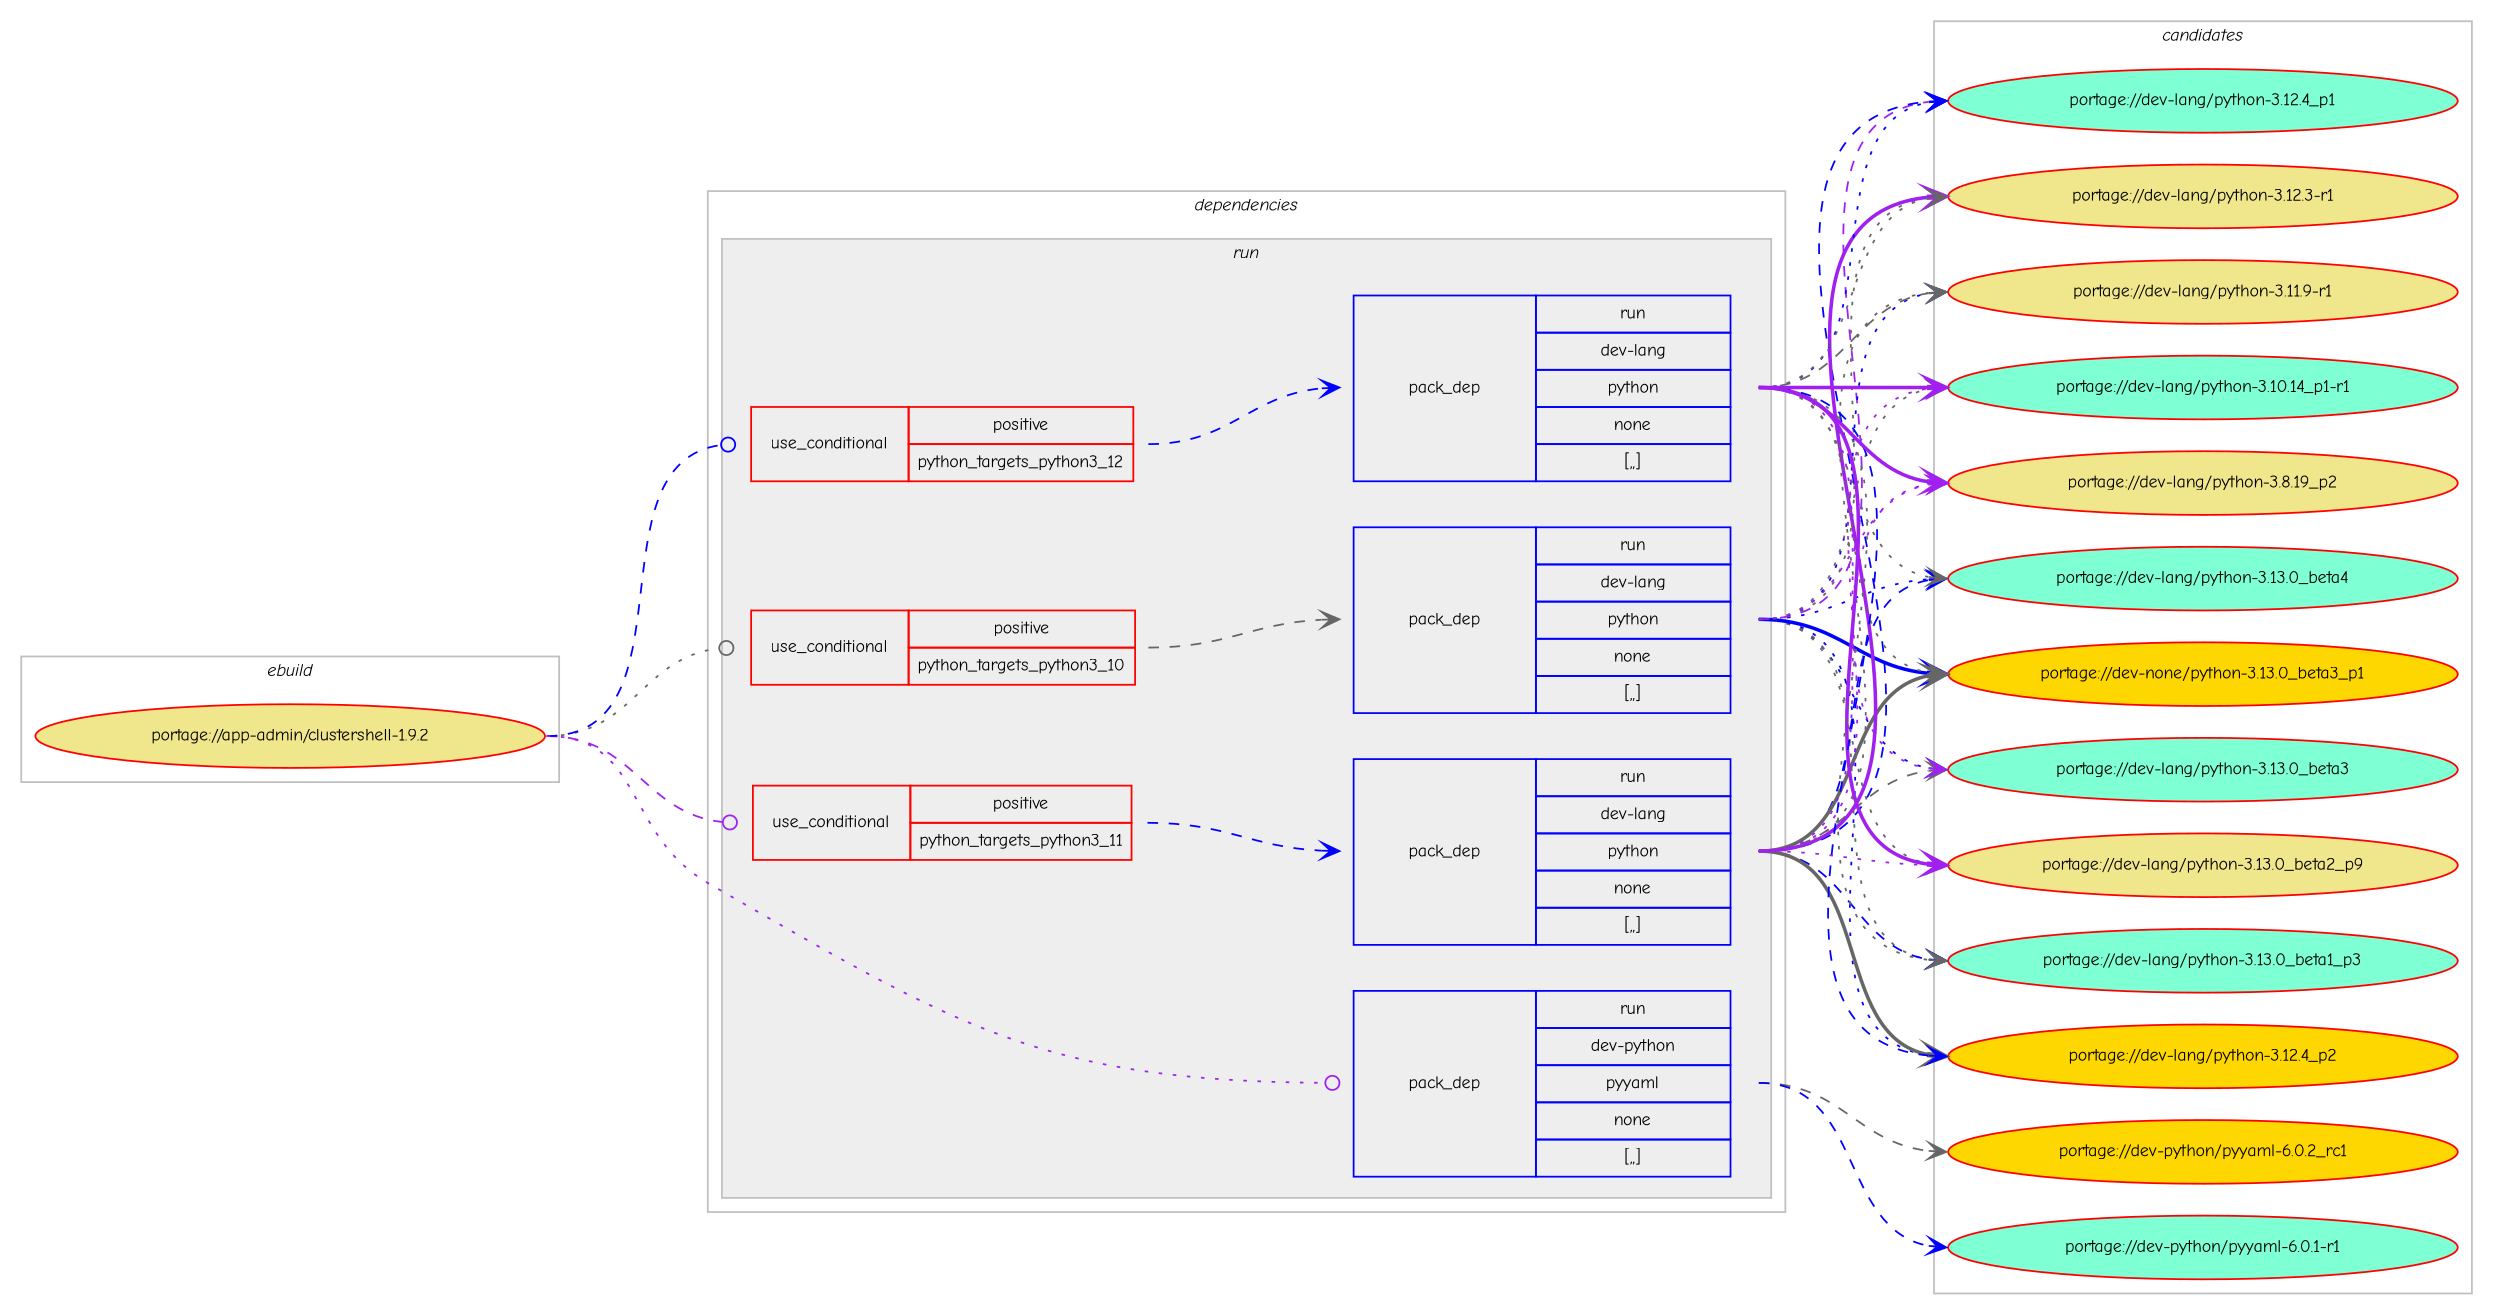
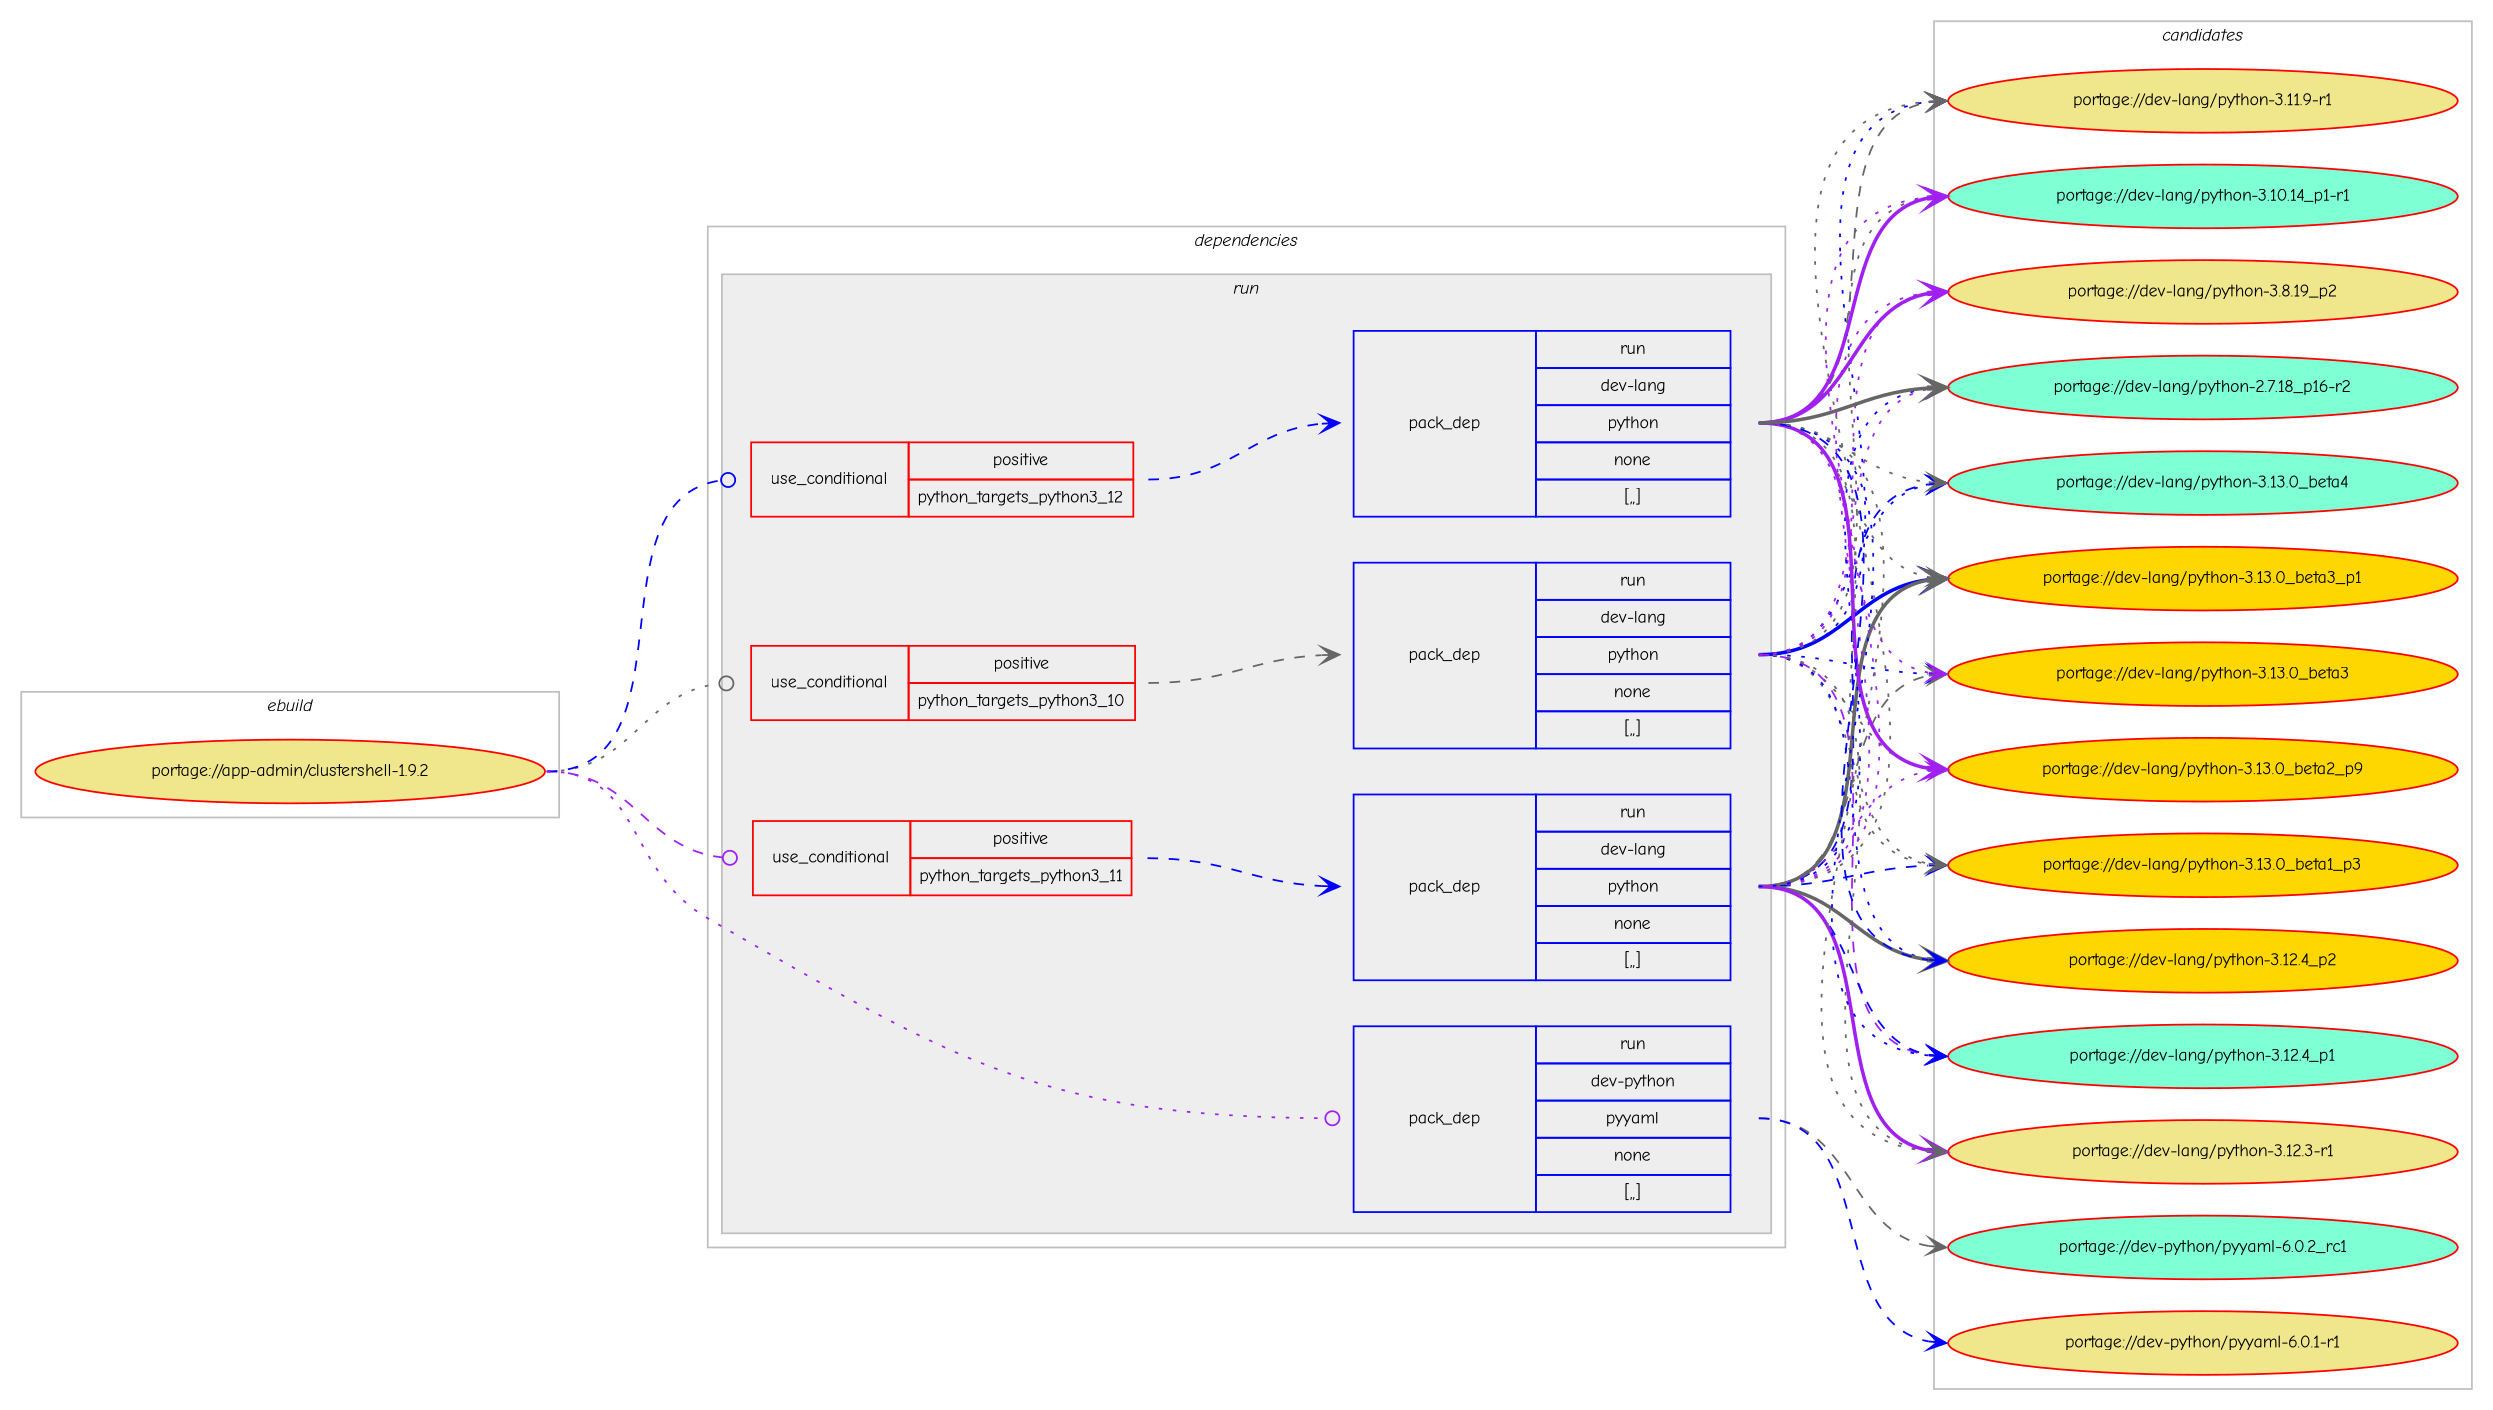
none -> (2203, 388)
(2203, 674) -> (2203, 579)
(2203, 770) -> (2203, 674)
(2203, 865) -> (2203, 770)
(2203, 961) -> (2203, 865)
(2203, 1152) -> (2203, 1247)
(2203, 1247) -> (2203, 1343)
